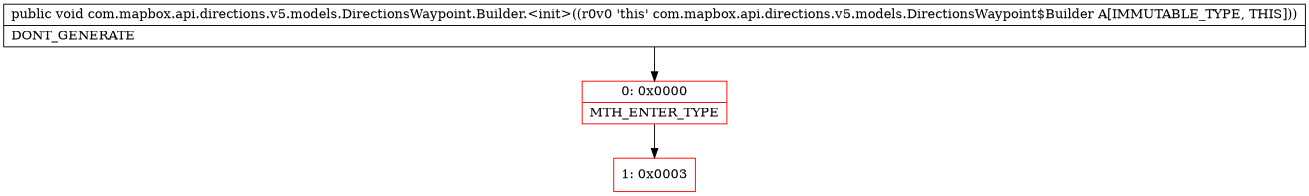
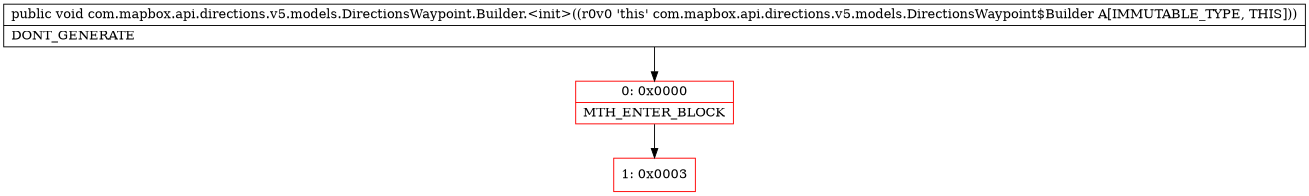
(655, 113) -> (655, 113)
